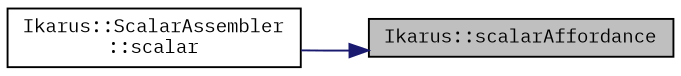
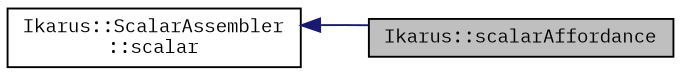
(325, 51) -> (344, 25)
